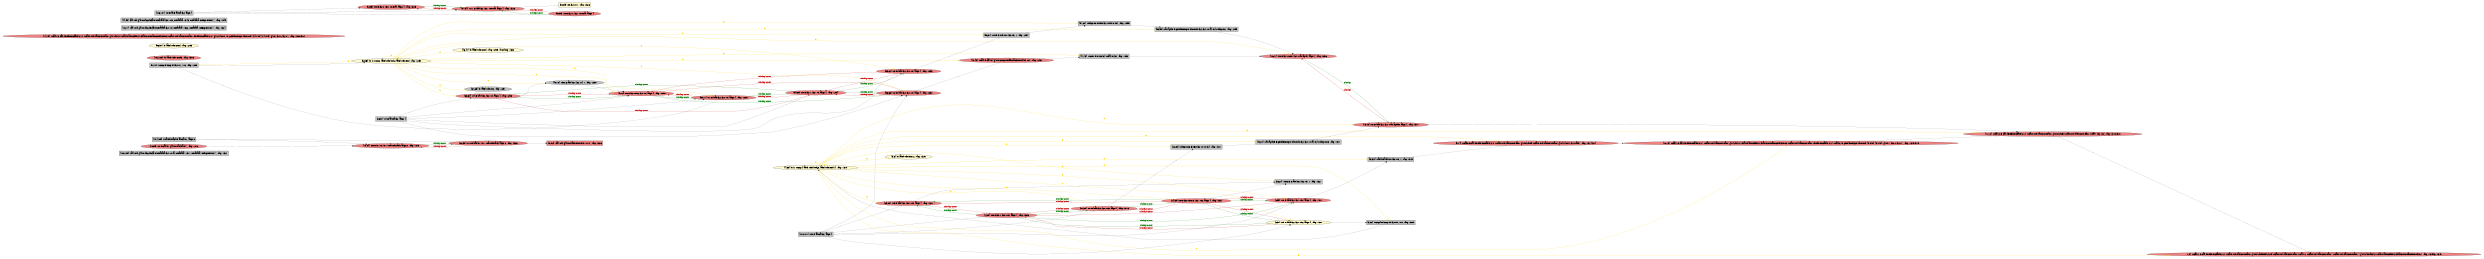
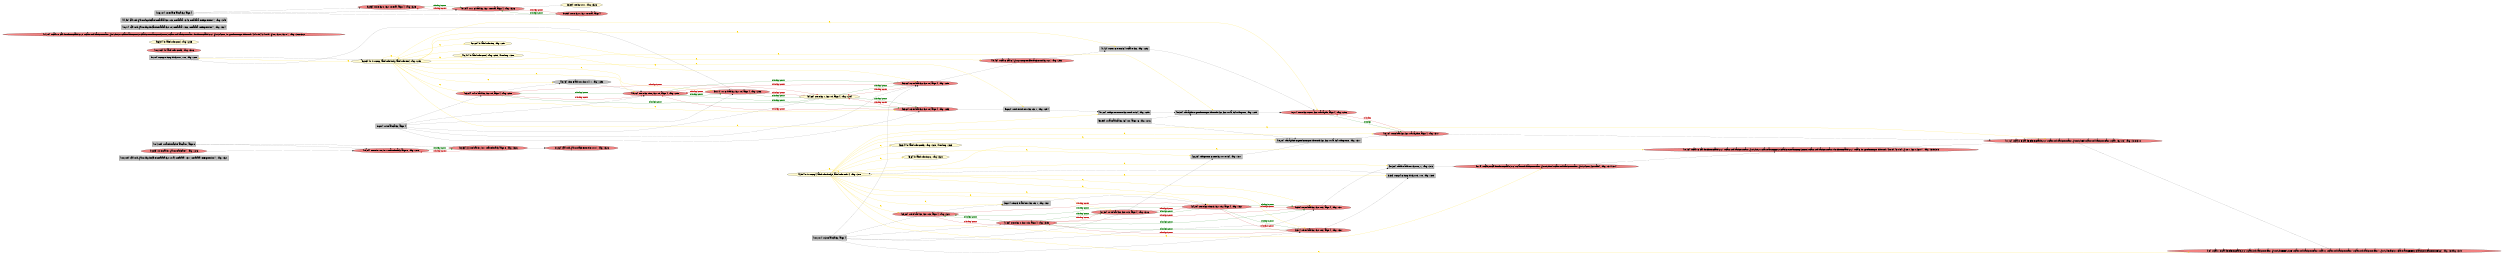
(575, 5) -> (582, 5)
(488, 89) -> (488, 44)
(816, 93) -> (830, 97)
none -> (782, 102)
none -> (1124, 121)
(575, 143) -> (582, 148)
none -> (926, 145)
(1246, 191) -> (1125, 196)
(1299, 223) -> (1319, 230)
